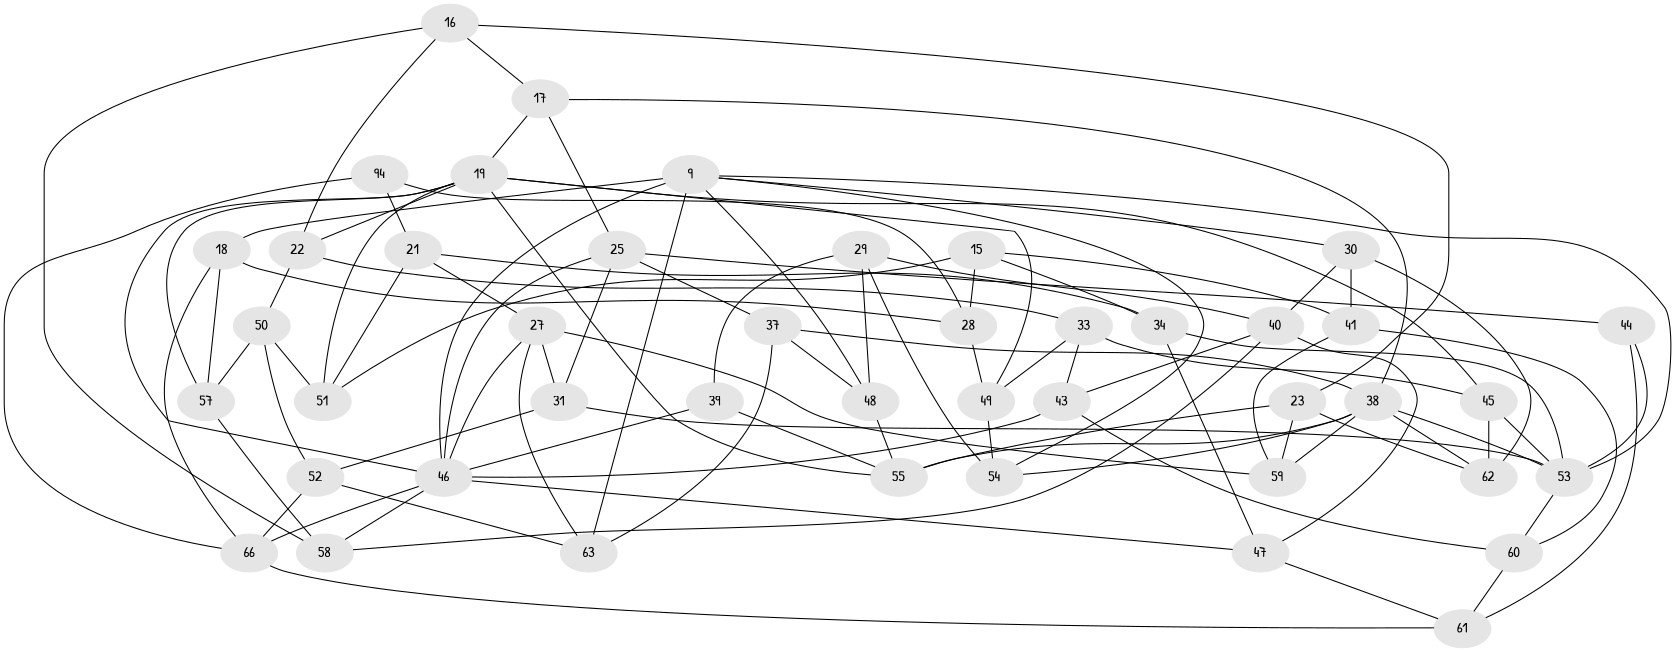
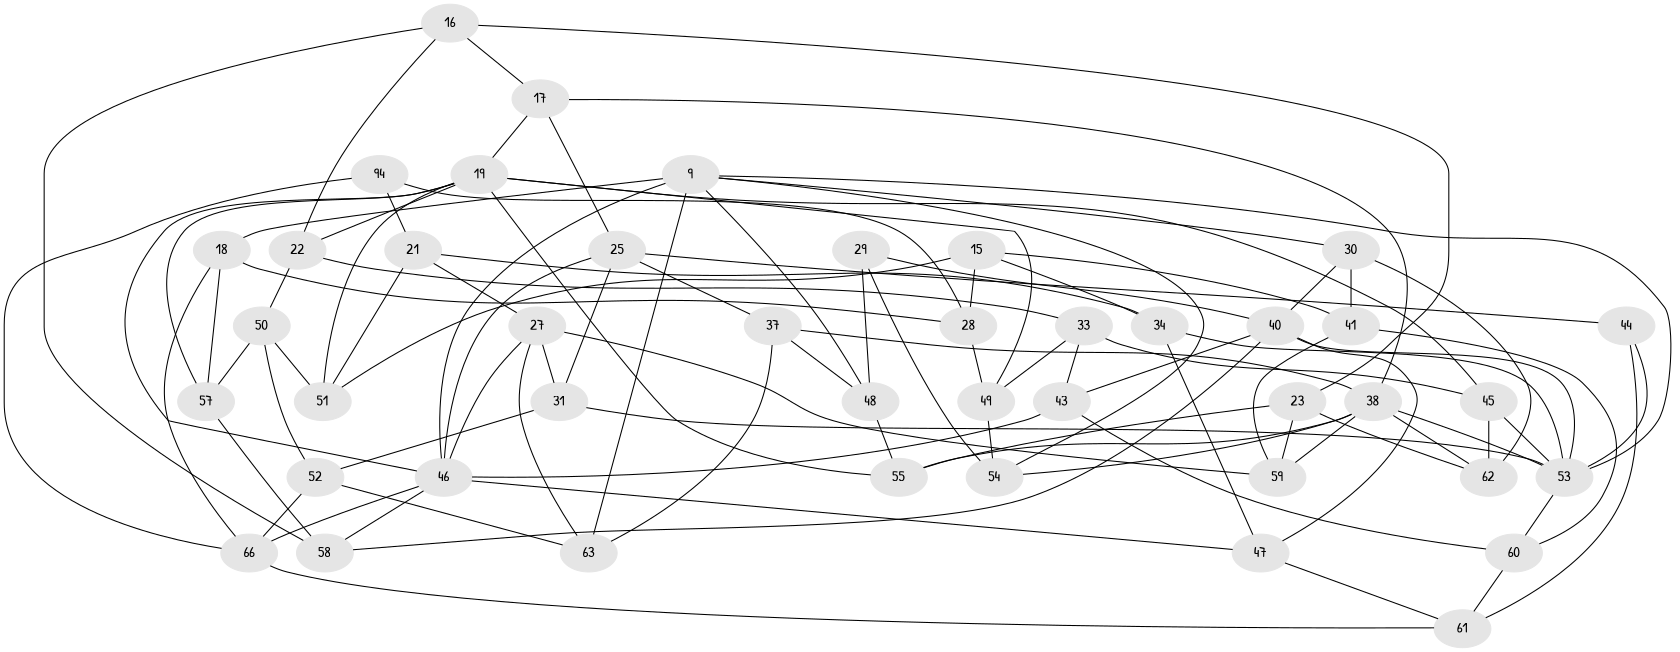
none -> (1479, 357)
(715, 402) -> none
